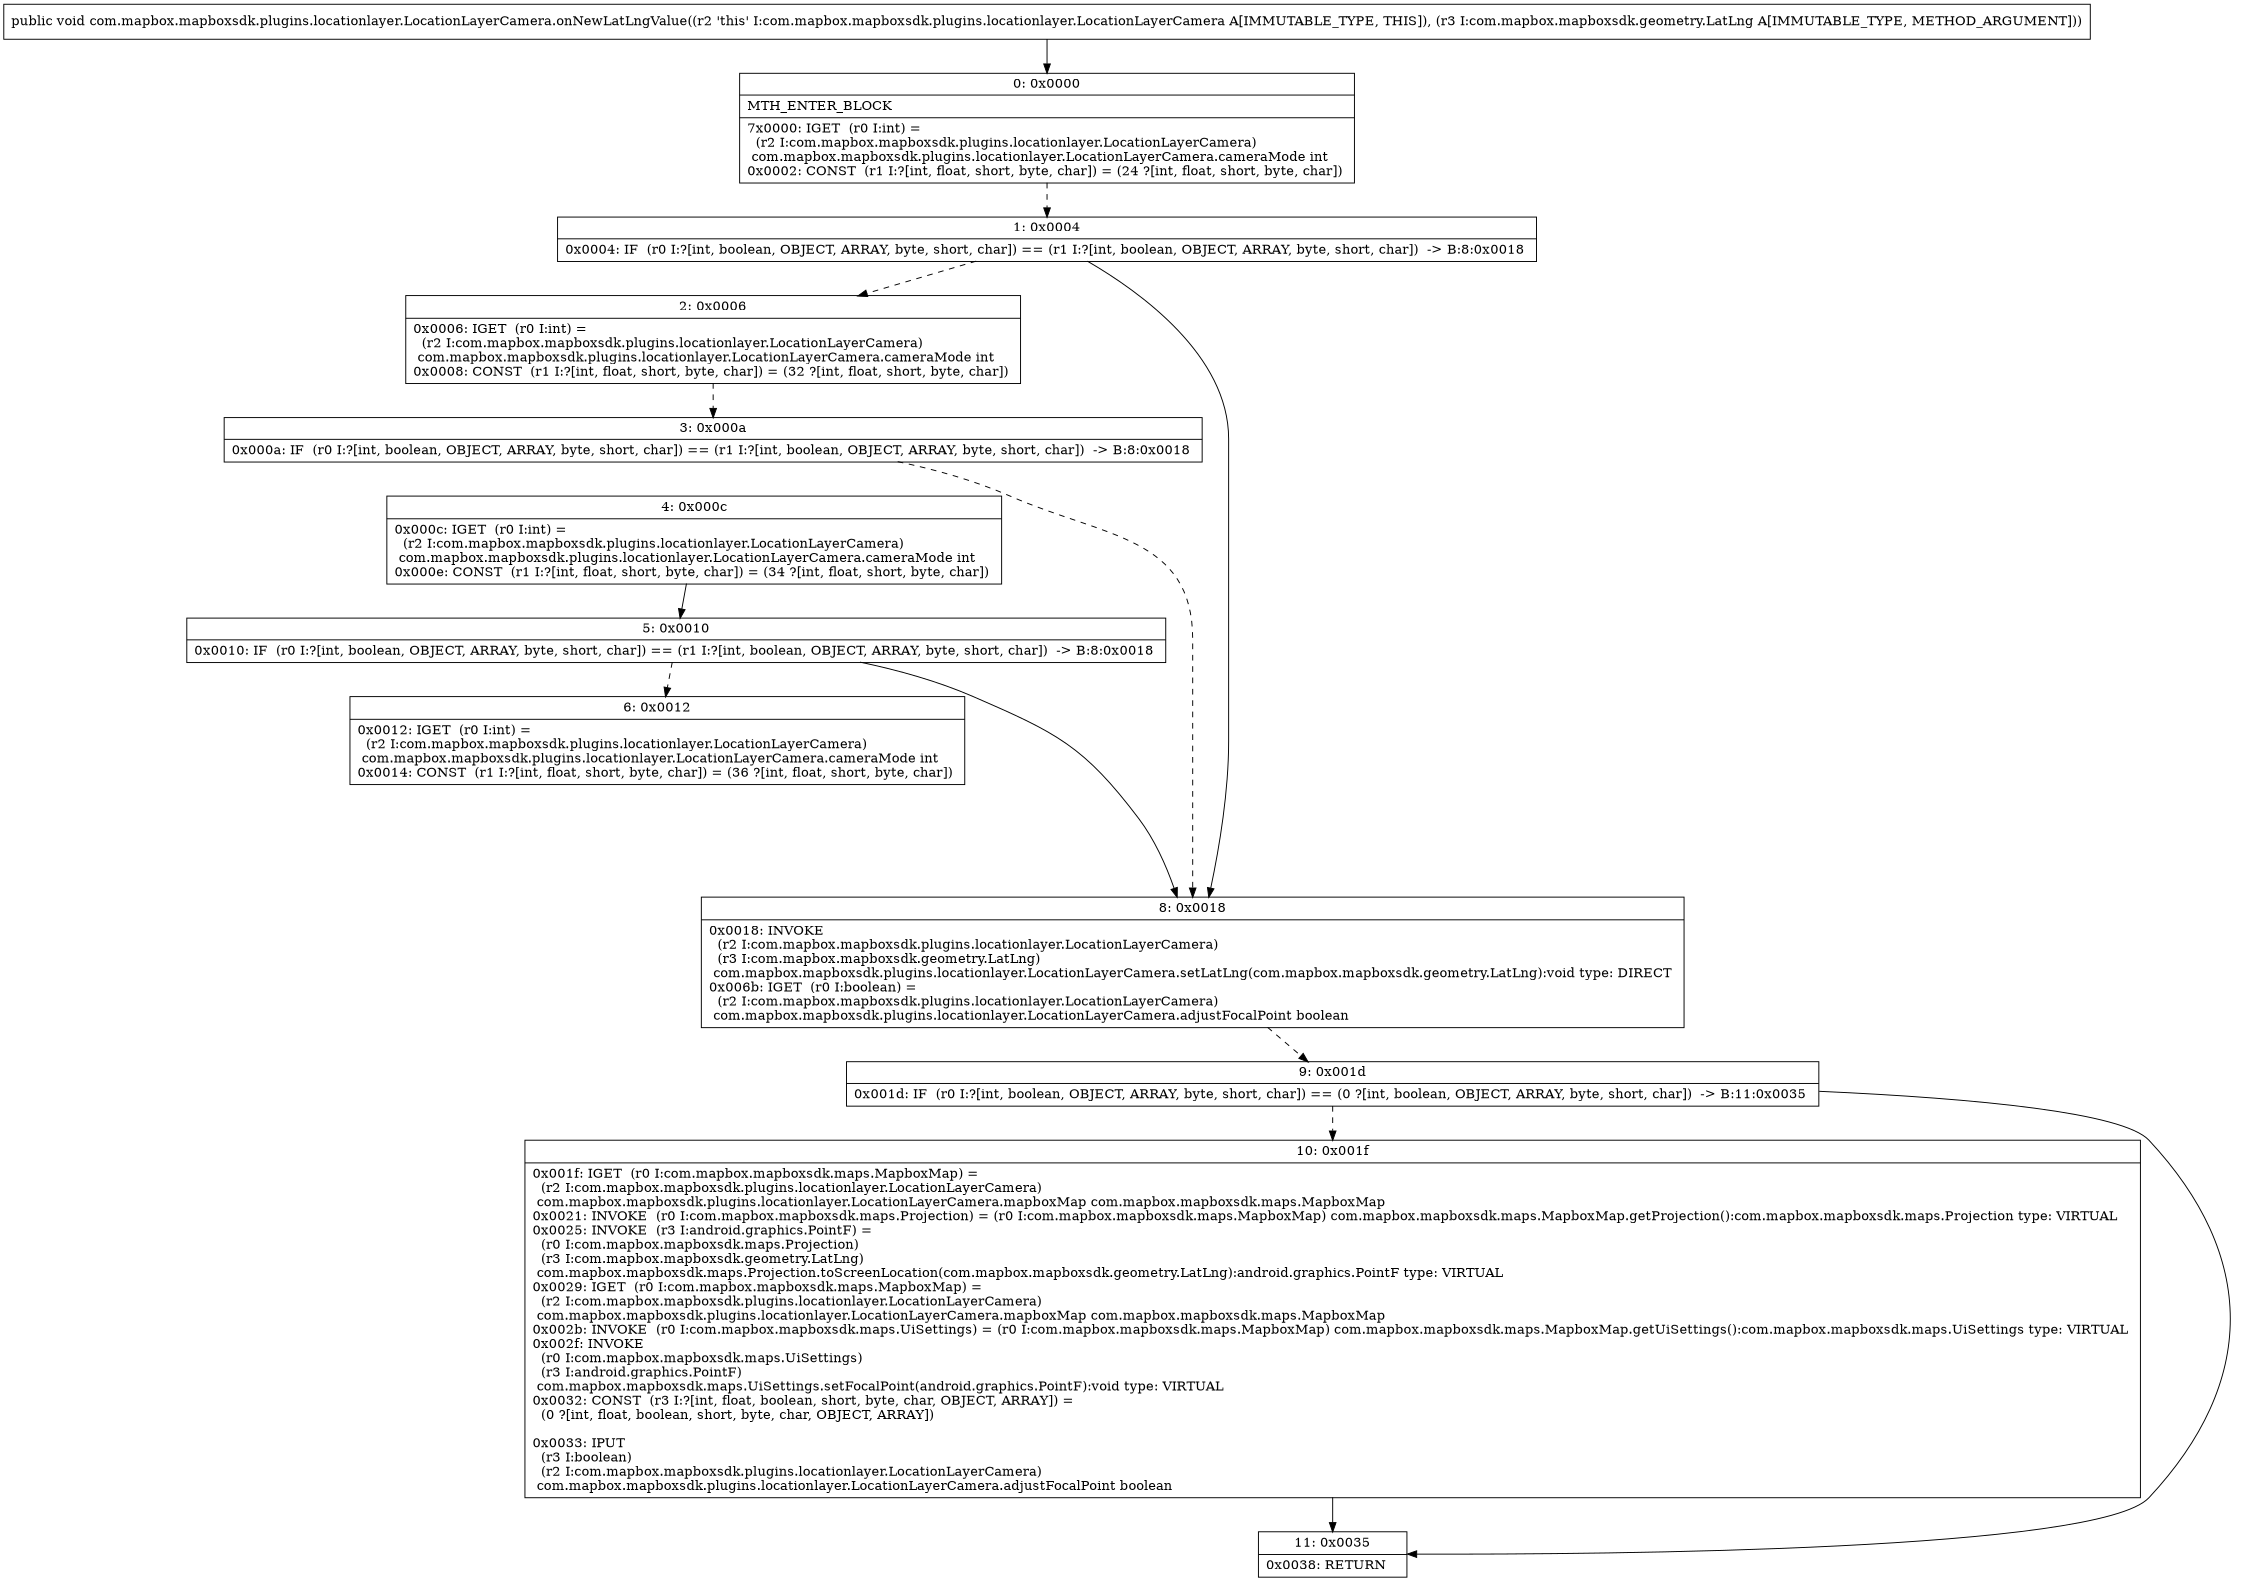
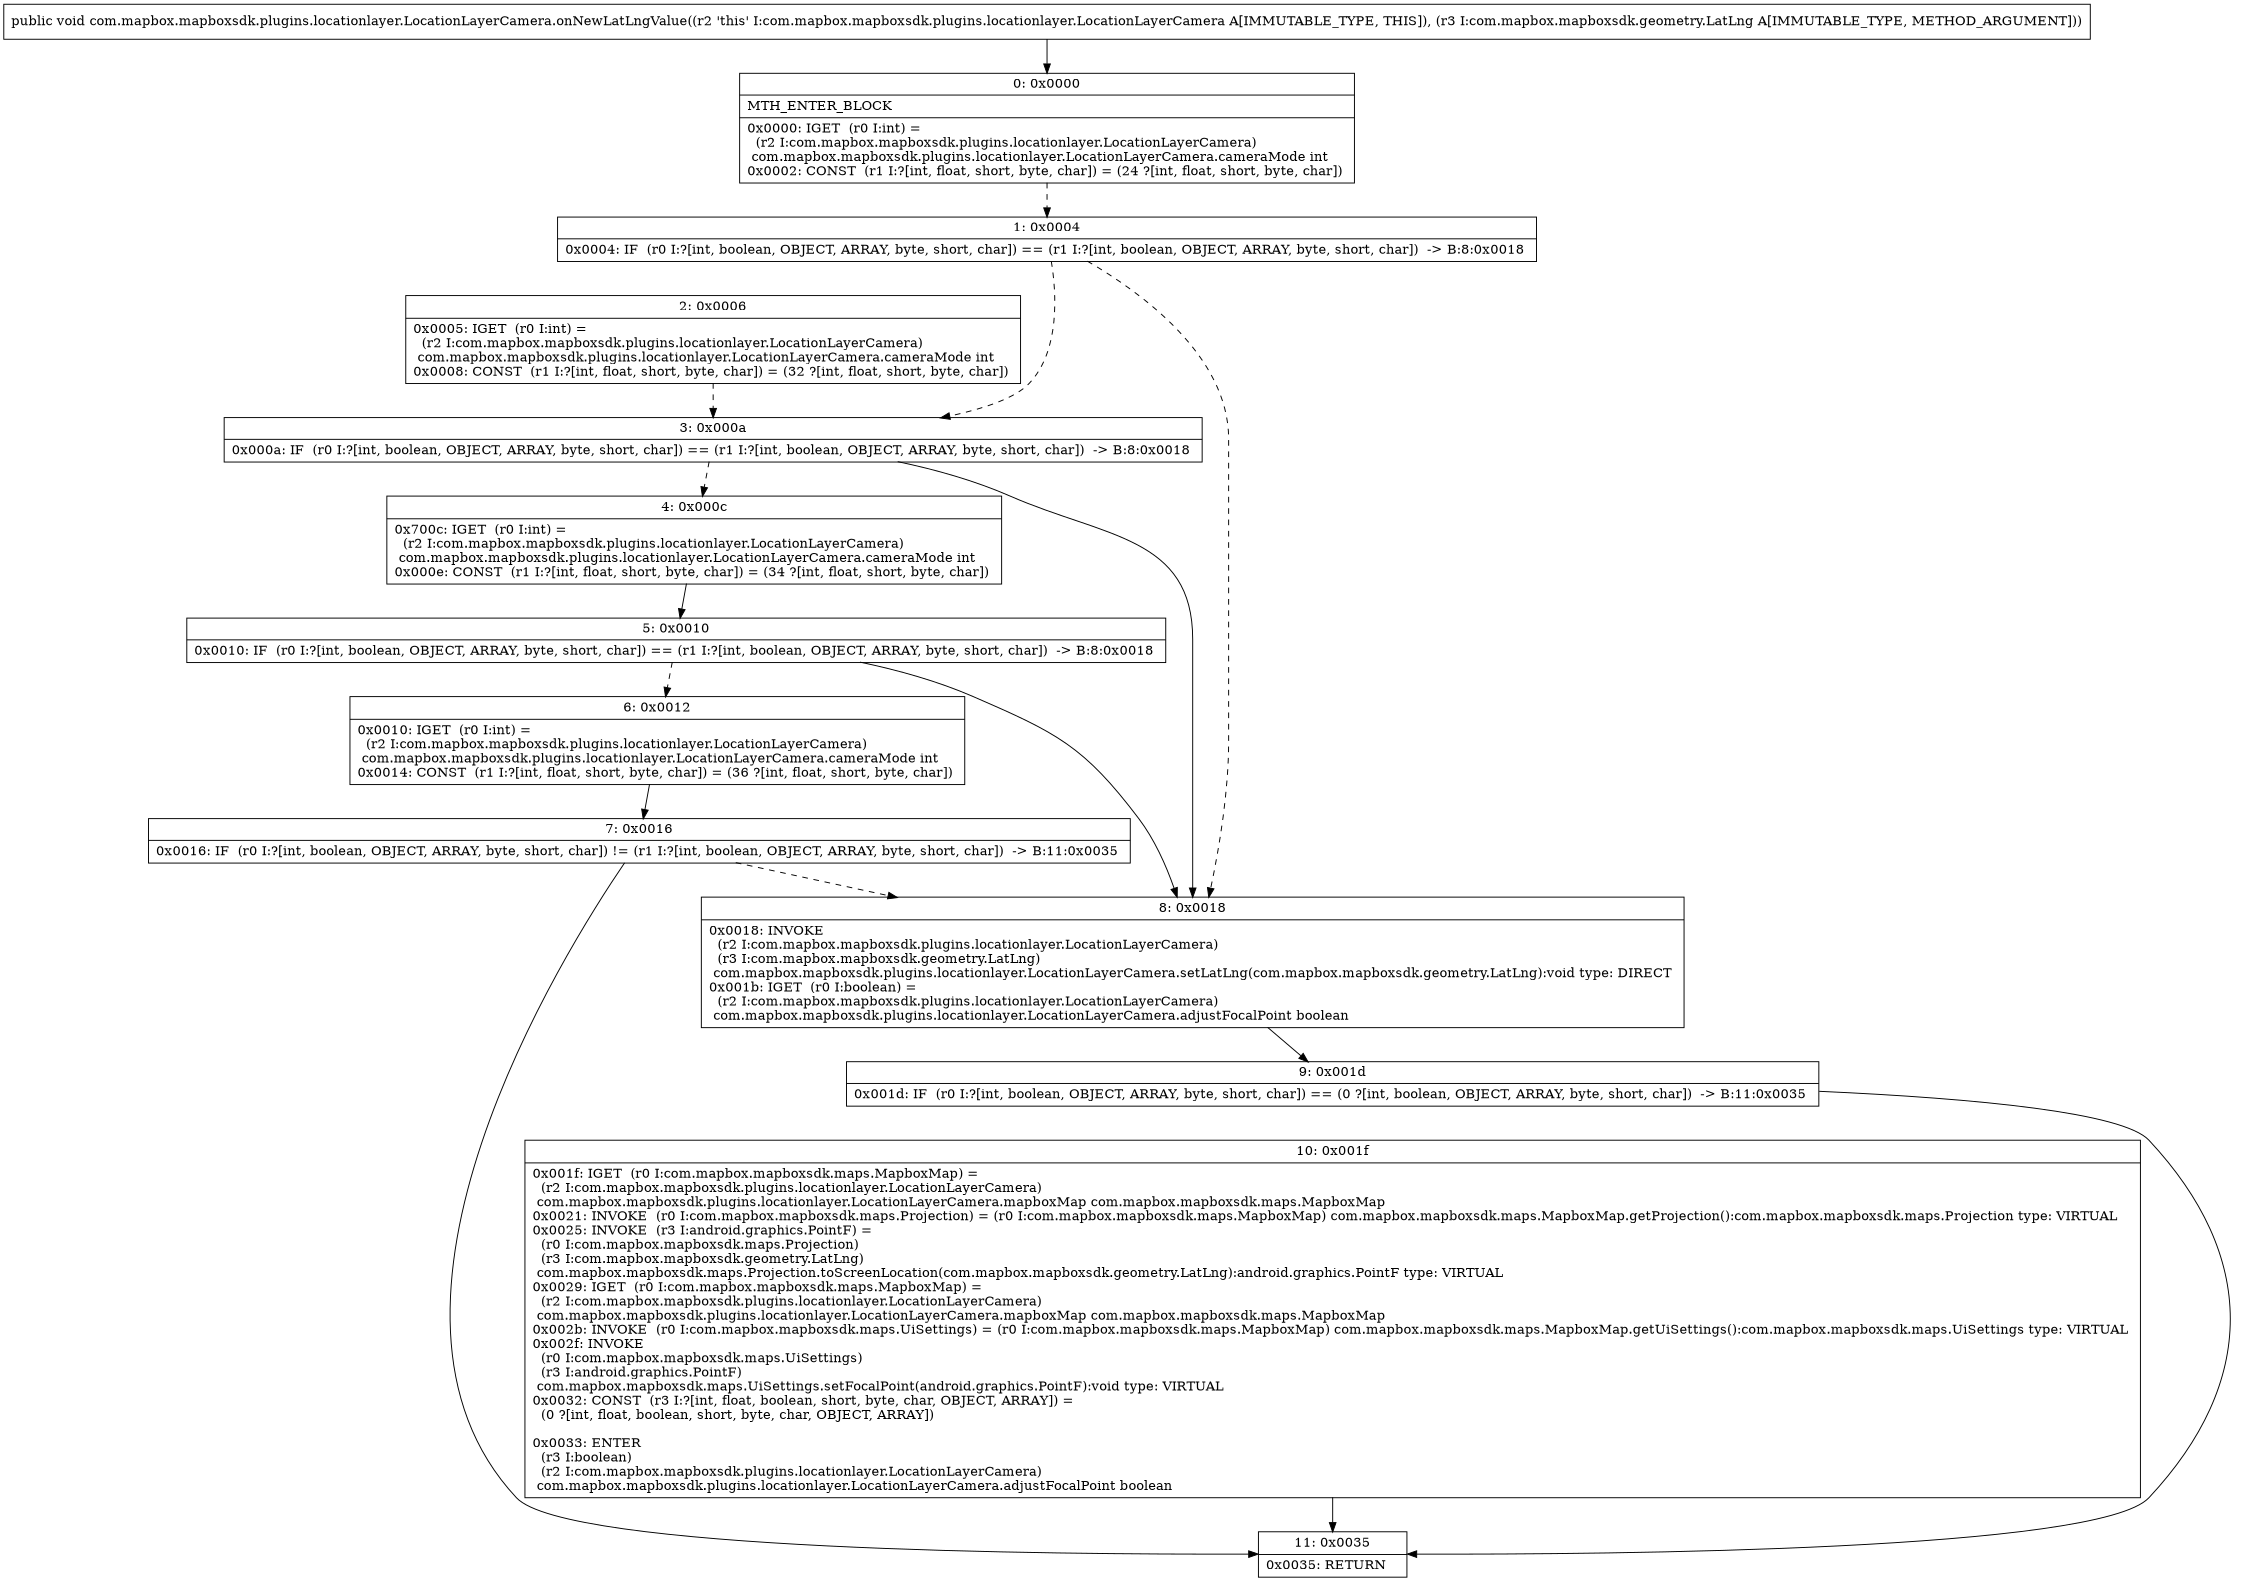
(837, 129) -> (837, 129)
(922, 277) -> (1041, 367)
(503, 329) -> (503, 329)
none -> (707, 474)
(483, 530) -> (483, 530)
(1229, 546) -> (1229, 546)
(1178, 581) -> (1178, 581)
(447, 730) -> (447, 730)
none -> (639, 841)
(815, 987) -> (815, 987)
(1284, 1042) -> (1284, 1042)
(1333, 1118) -> none
(583, 1443) -> (591, 1443)
(1333, 1565) -> (1333, 1565)
